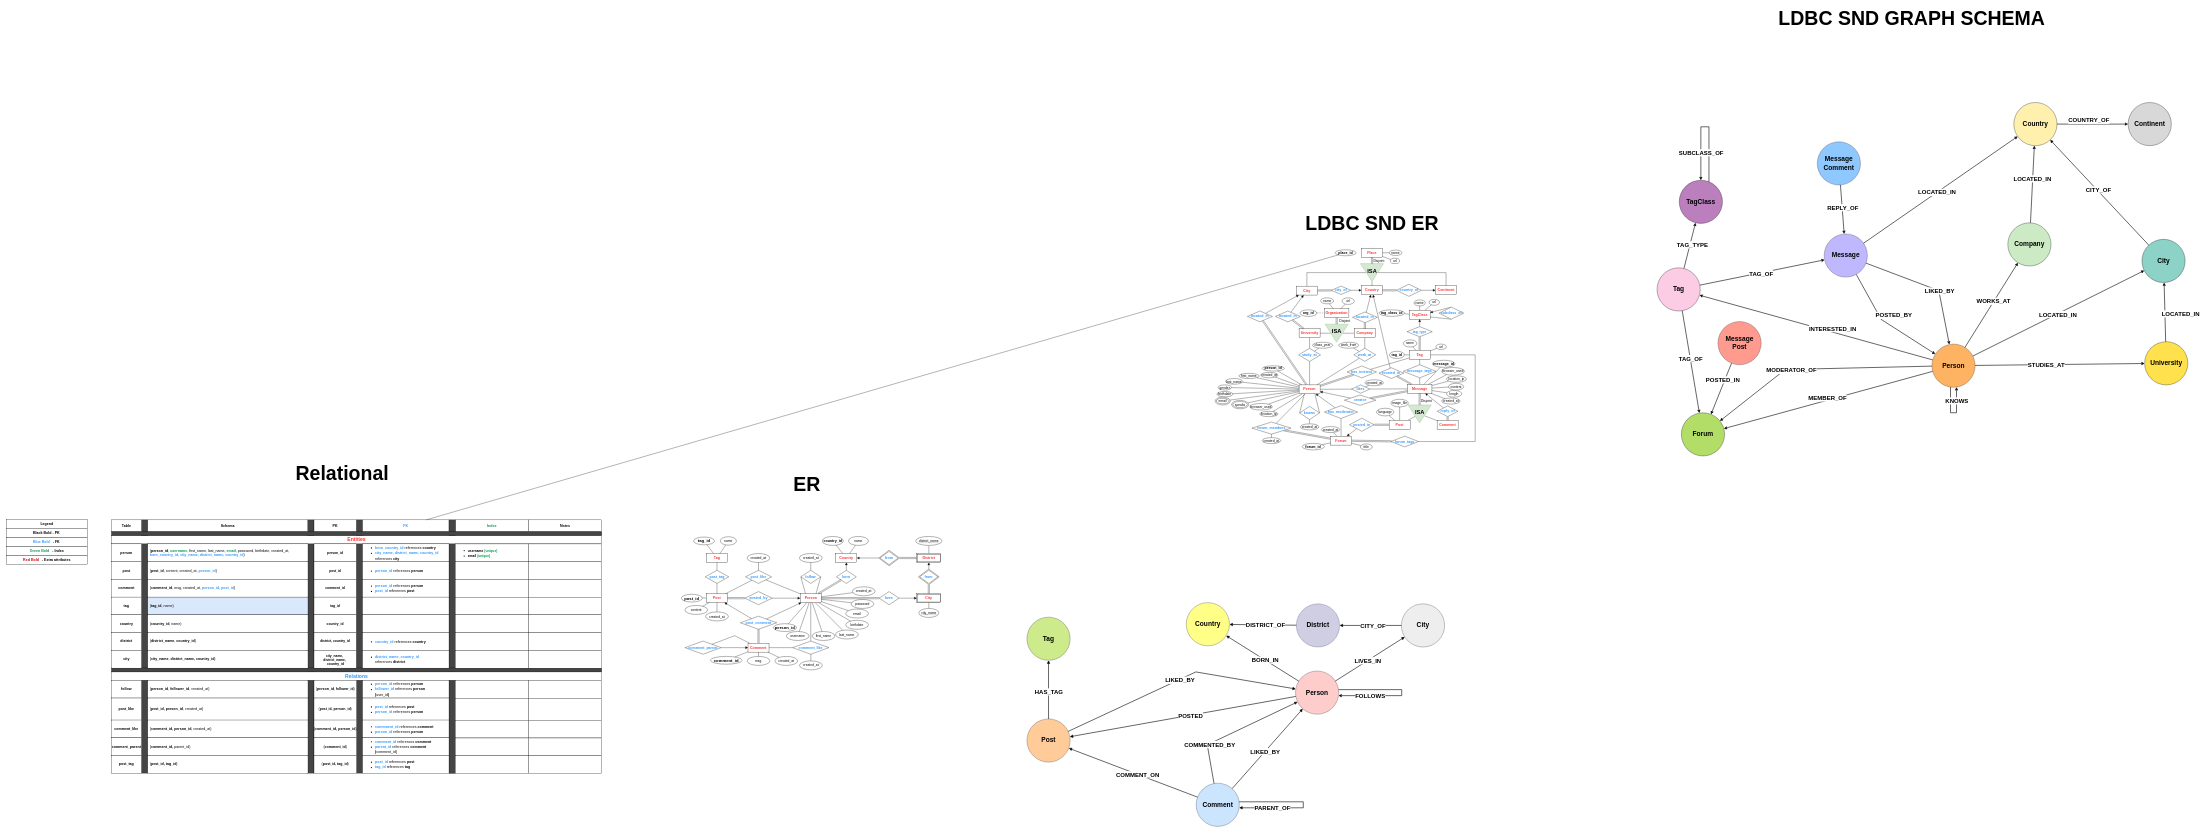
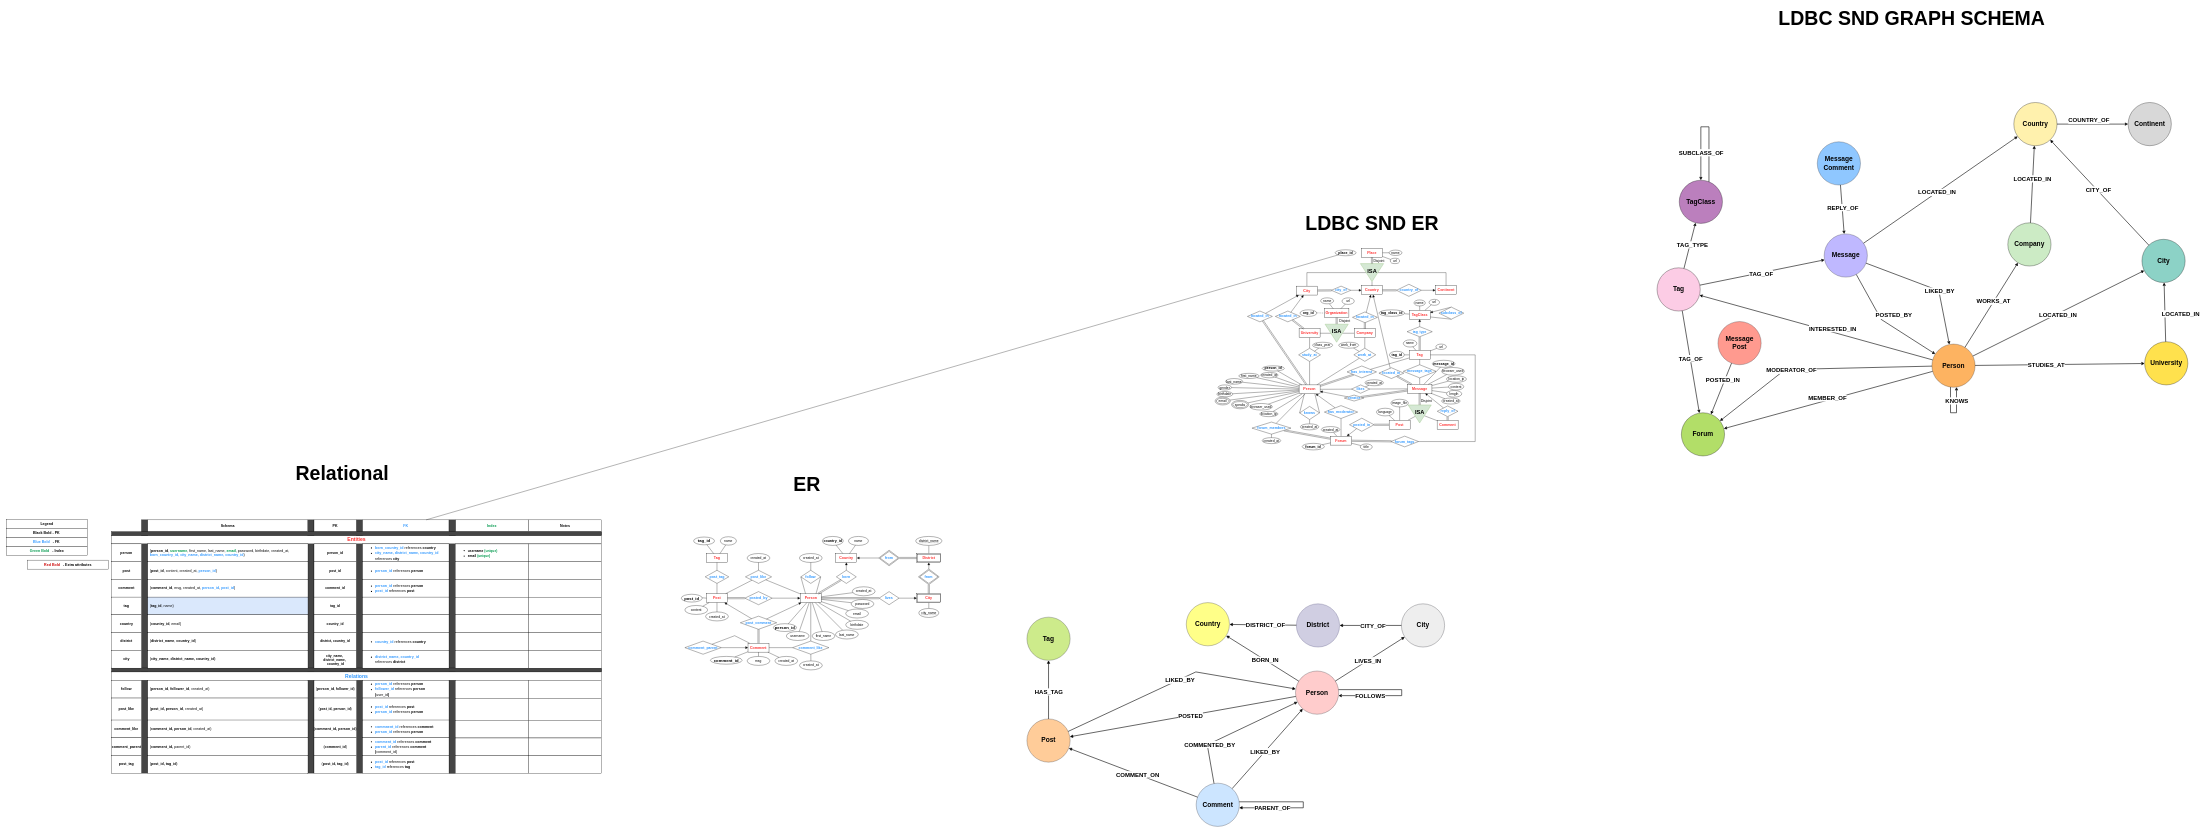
(1360, 400) -> (1354, 398)
(126, 526) -> none
(47, 560) -> (68, 564)
(167, 624) -> (167, 624)
